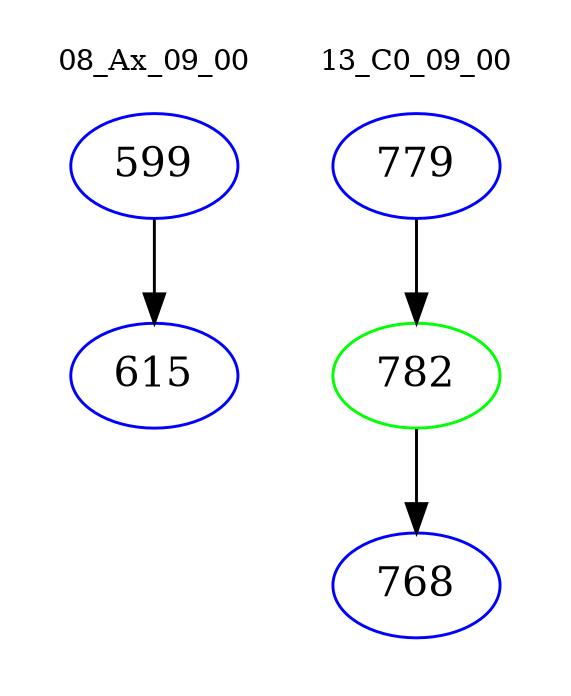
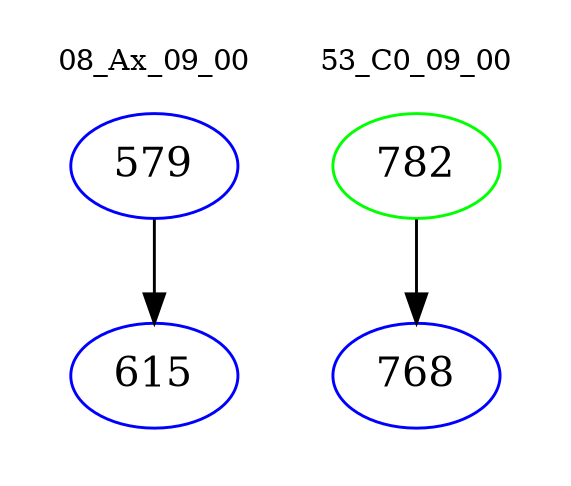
(416, 63) -> (416, 63)
(154, 166) -> (154, 166)
(416, 166) -> none
